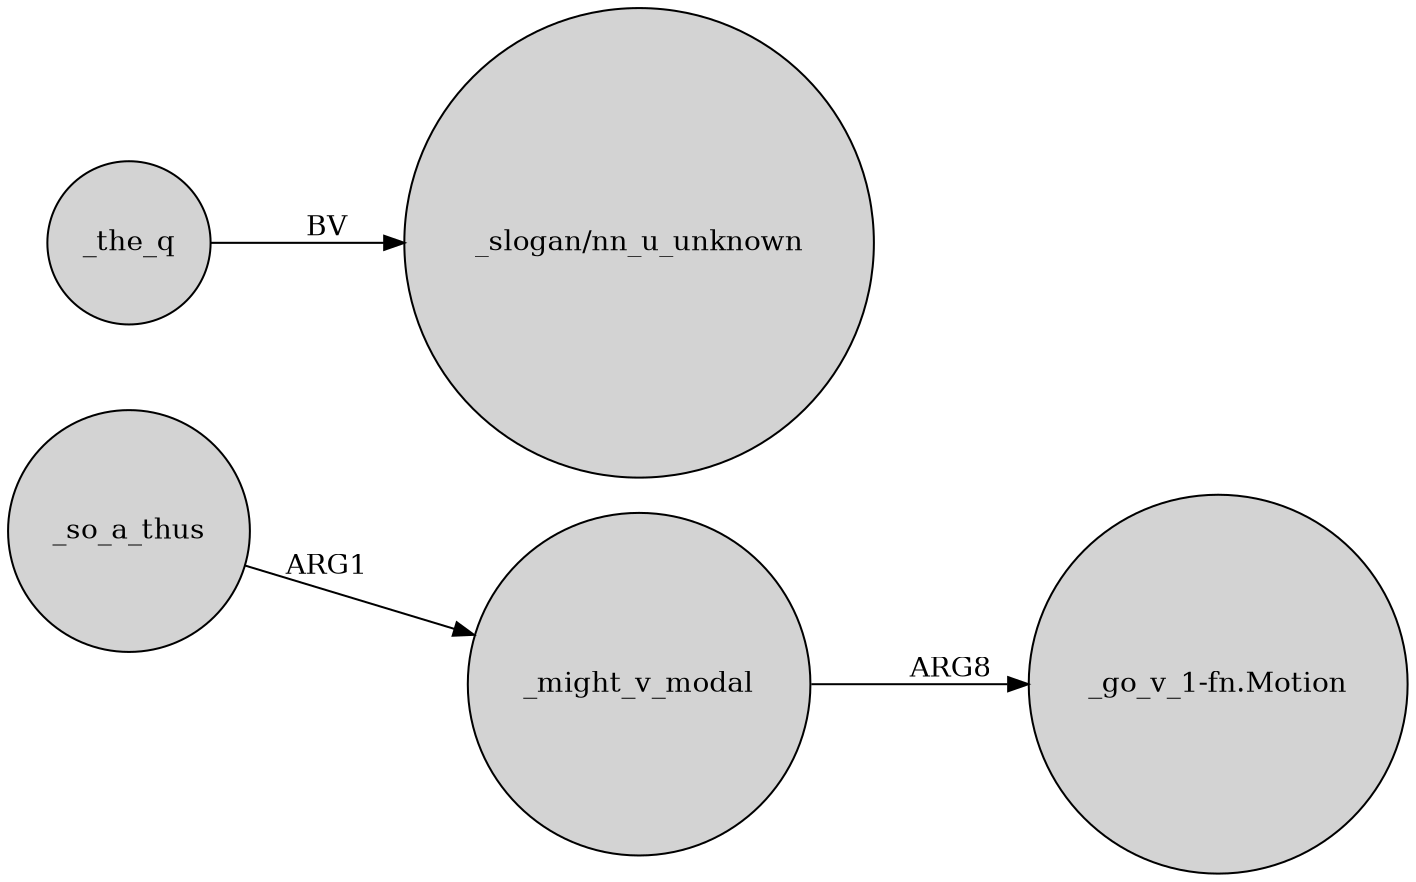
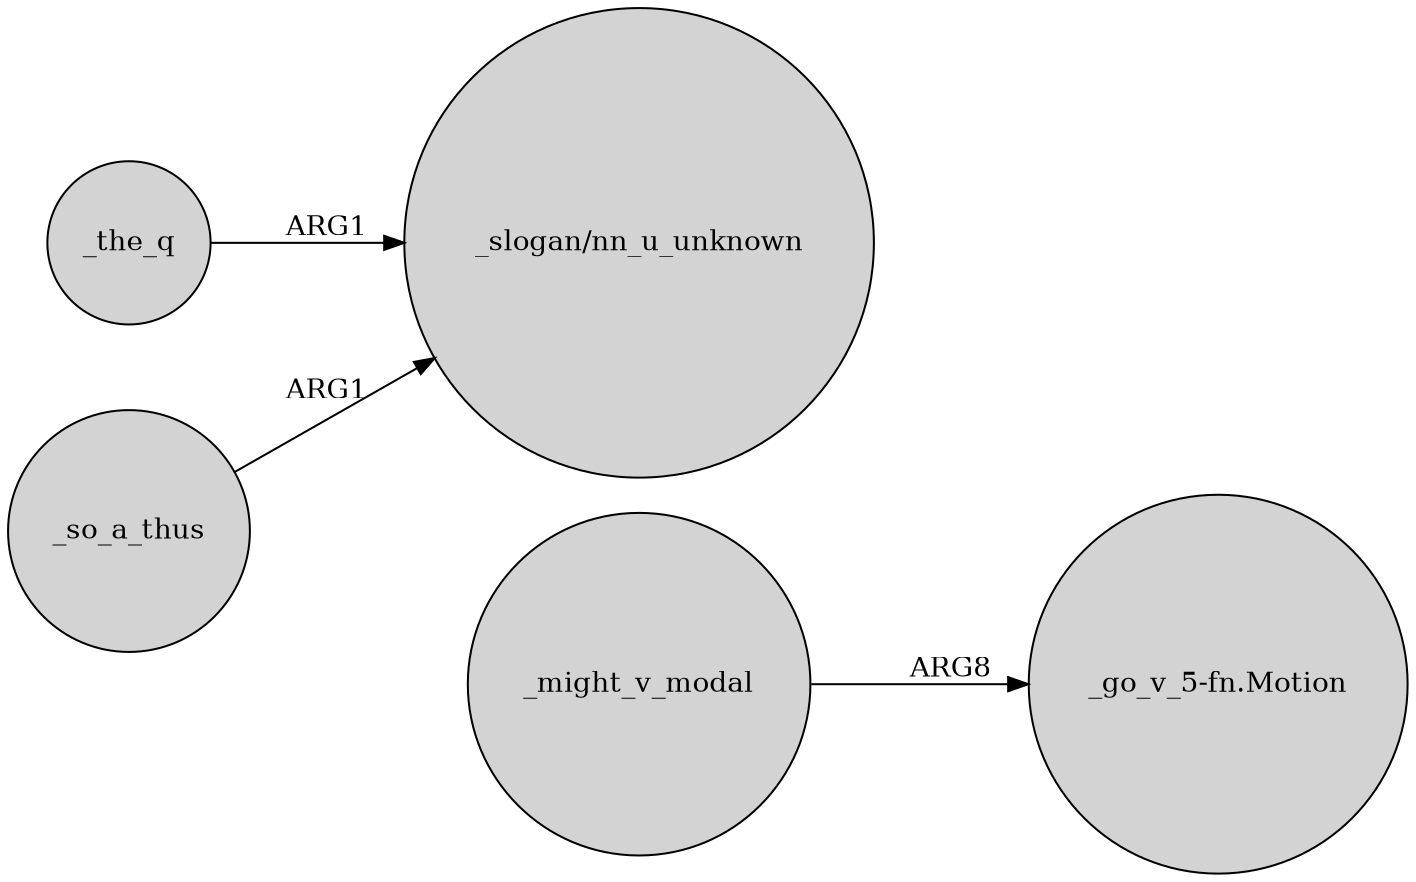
(327, 228) -> (327, 228)
(349, 597) -> (326, 420)
(1218, 684) -> (1218, 684)
